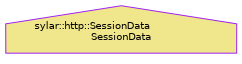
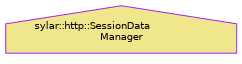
(121, 32) -> (121, 32)
